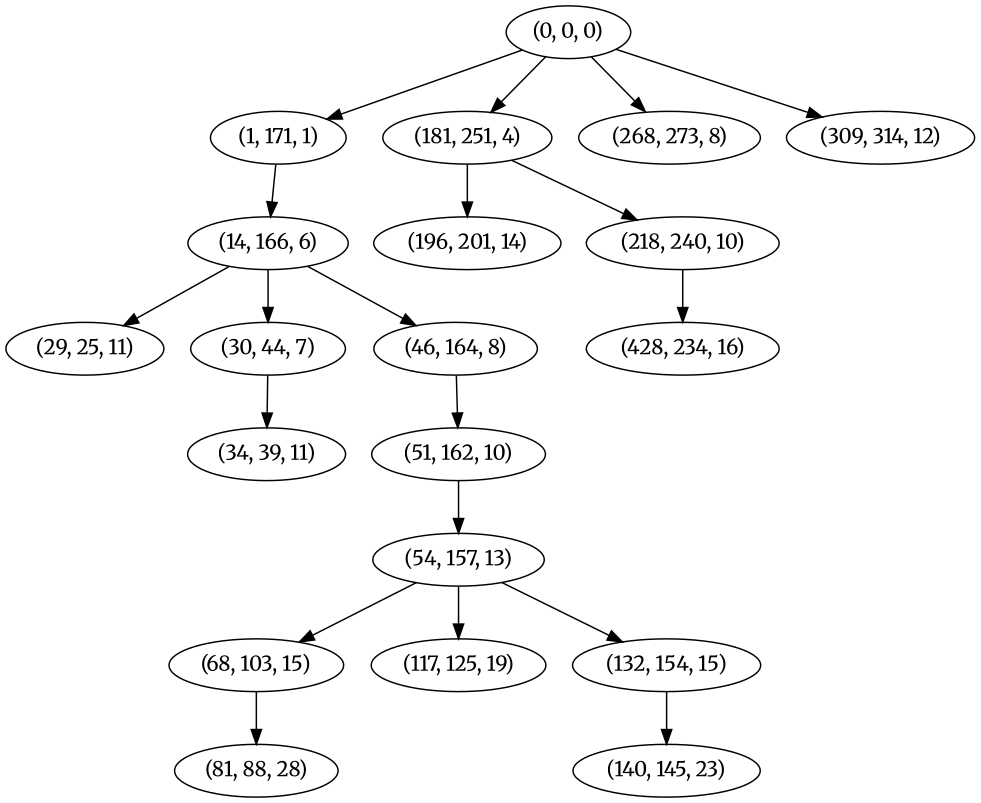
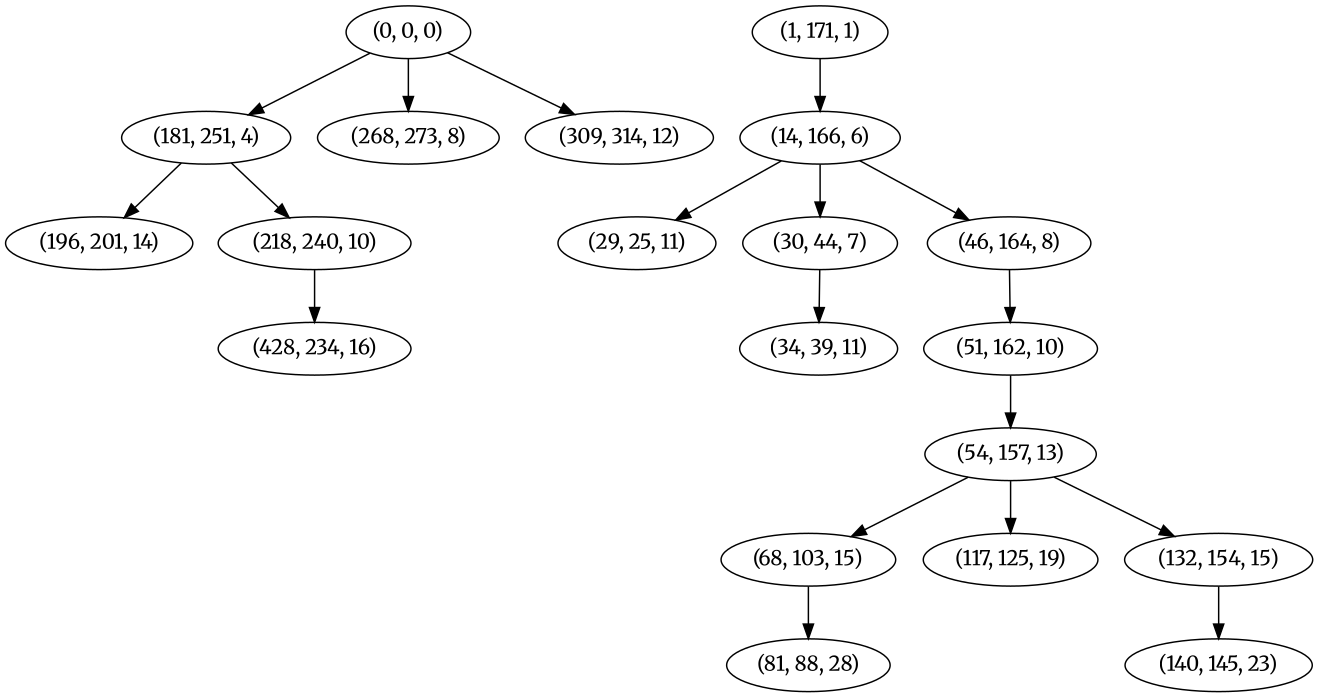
(432, 82) -> none
